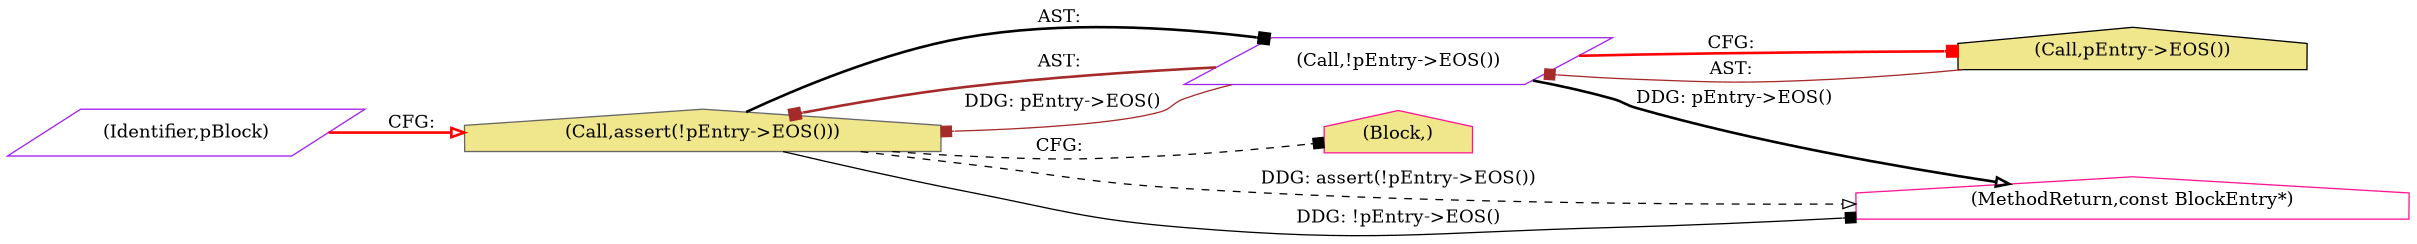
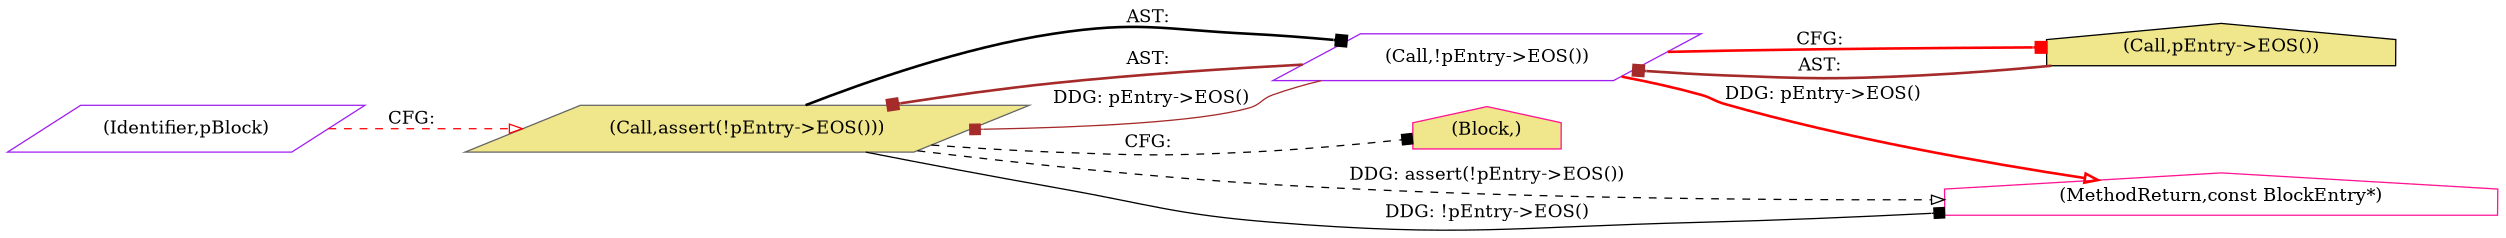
(1760, 82) -> (1849, 78)
(390, 133) -> (419, 129)
(703, 133) -> (747, 129)
(1763, 139) -> (1851, 135)
